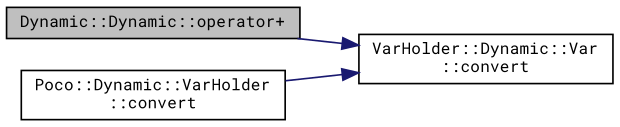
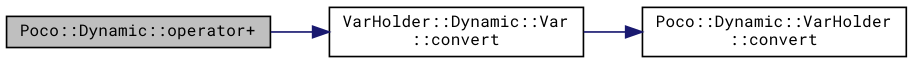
(153, 23) -> (138, 32)
(314, 78) -> (605, 32)
